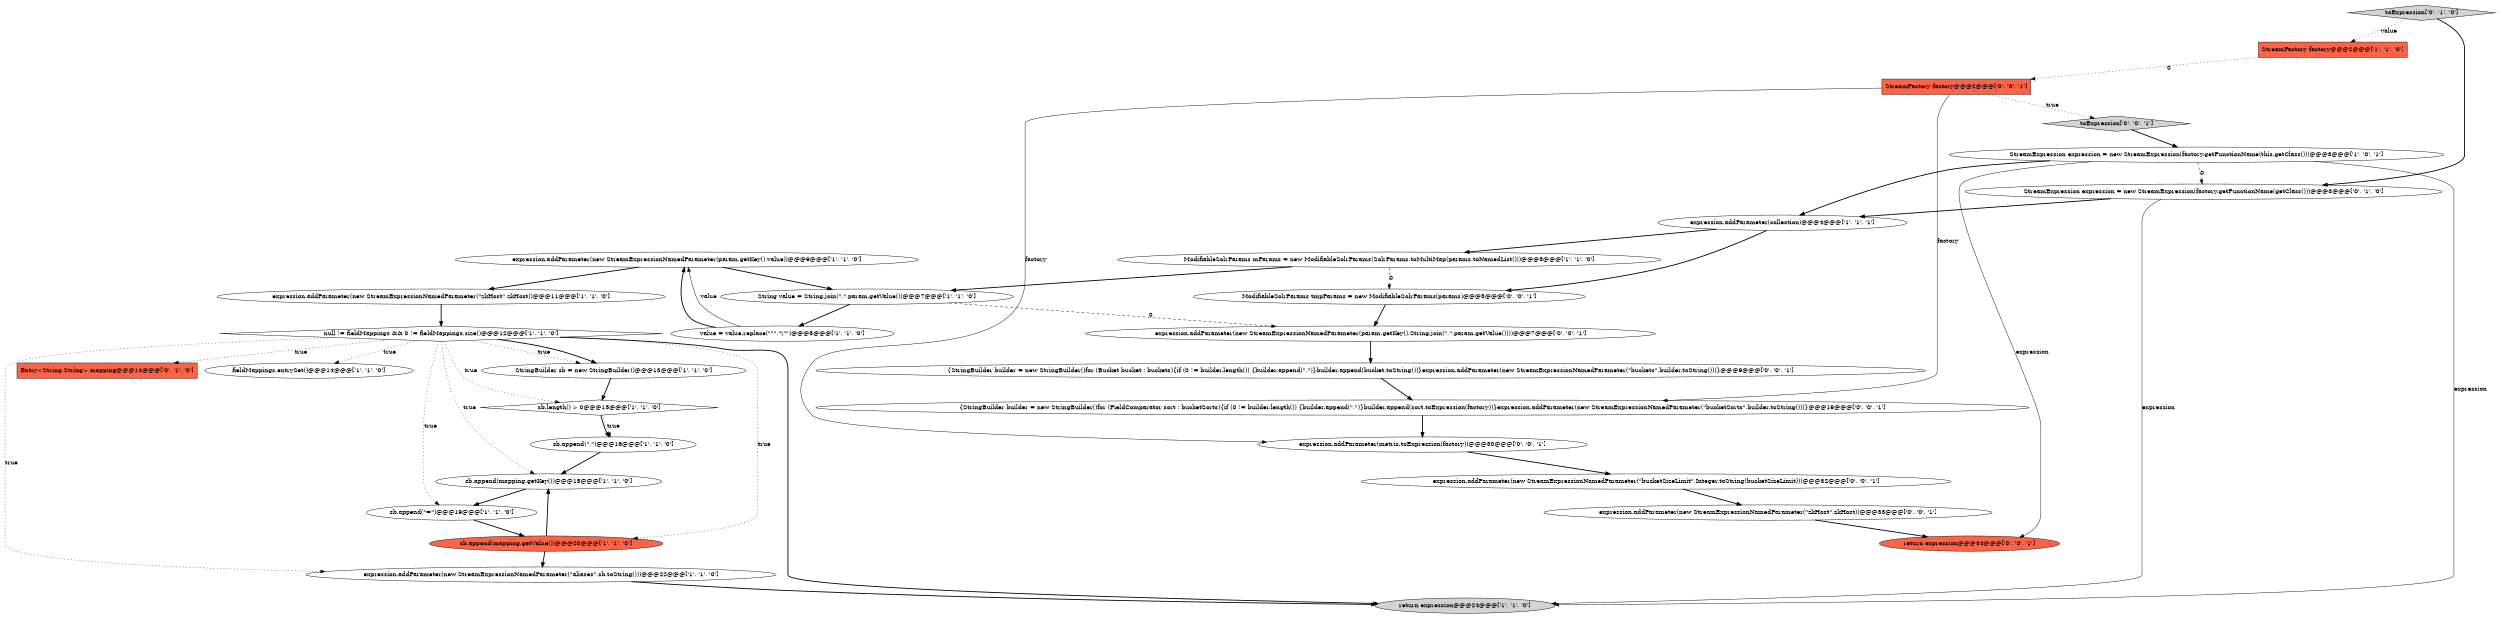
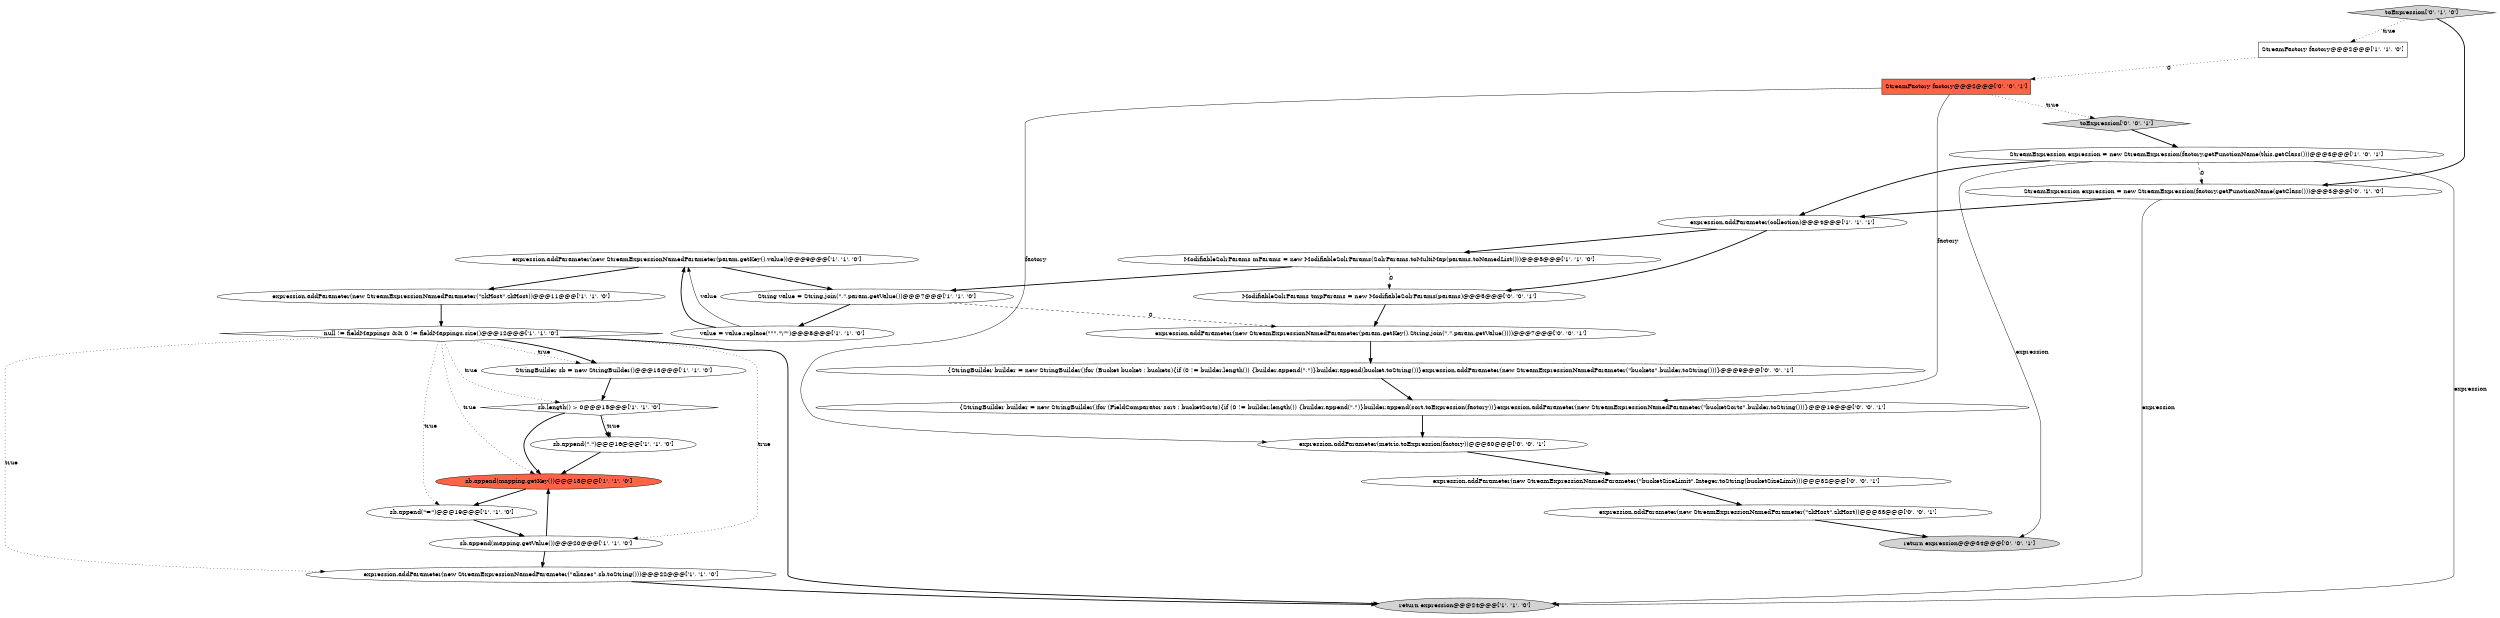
(2389, 31) -> (2389, 31)
(2333, 50) -> (2333, 50)
(107, 371) -> none
(309, 371) -> none
none -> (529, 434)
(549, 482) -> (549, 482)
(546, 544) -> (546, 544)
(1969, 544) -> (1969, 544)
